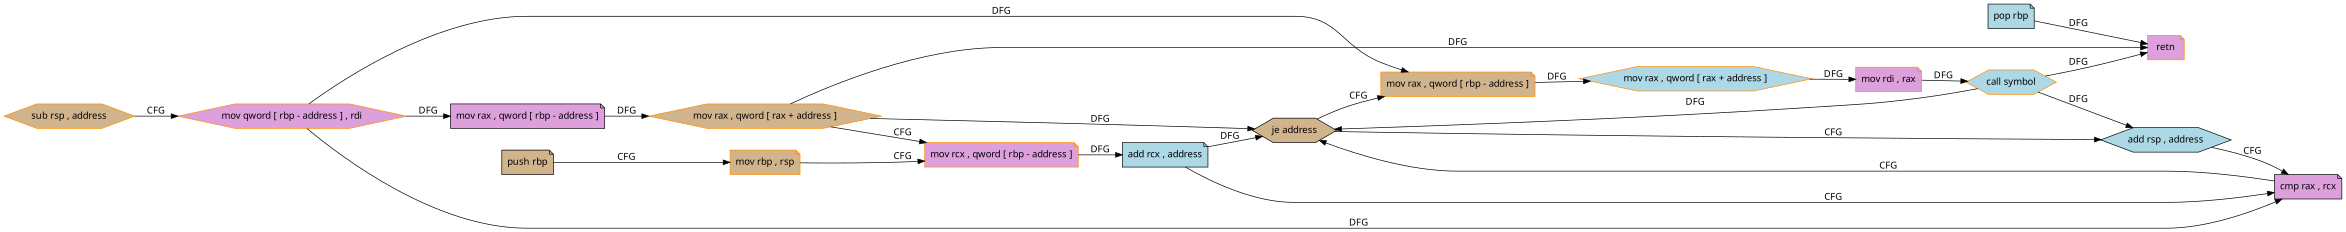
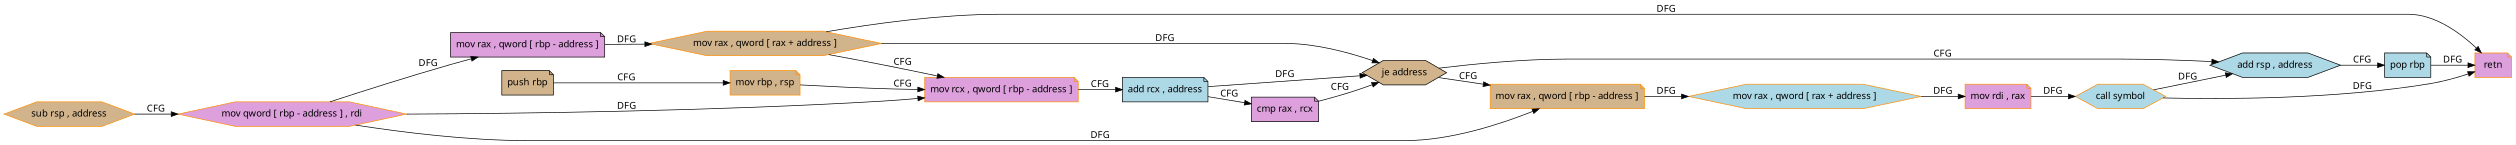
(1660, 116) -> none
(1100, 150) -> (1100, 85)
(2248, 157) -> (2359, 65)
(1280, 228) -> (662, 110)
